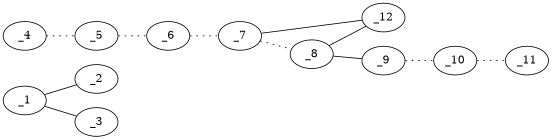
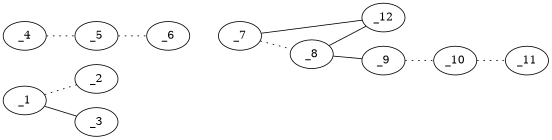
(204, 36) -> none
(61, 90) -> (61, 90)
